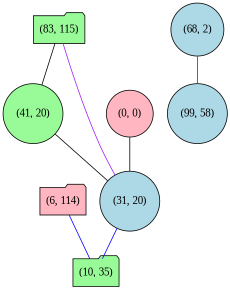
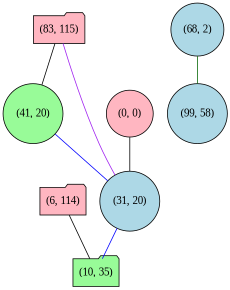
(59, 30) -> (59, 30)
(81, 157) -> (81, 157)
(80, 237) -> (80, 237)
